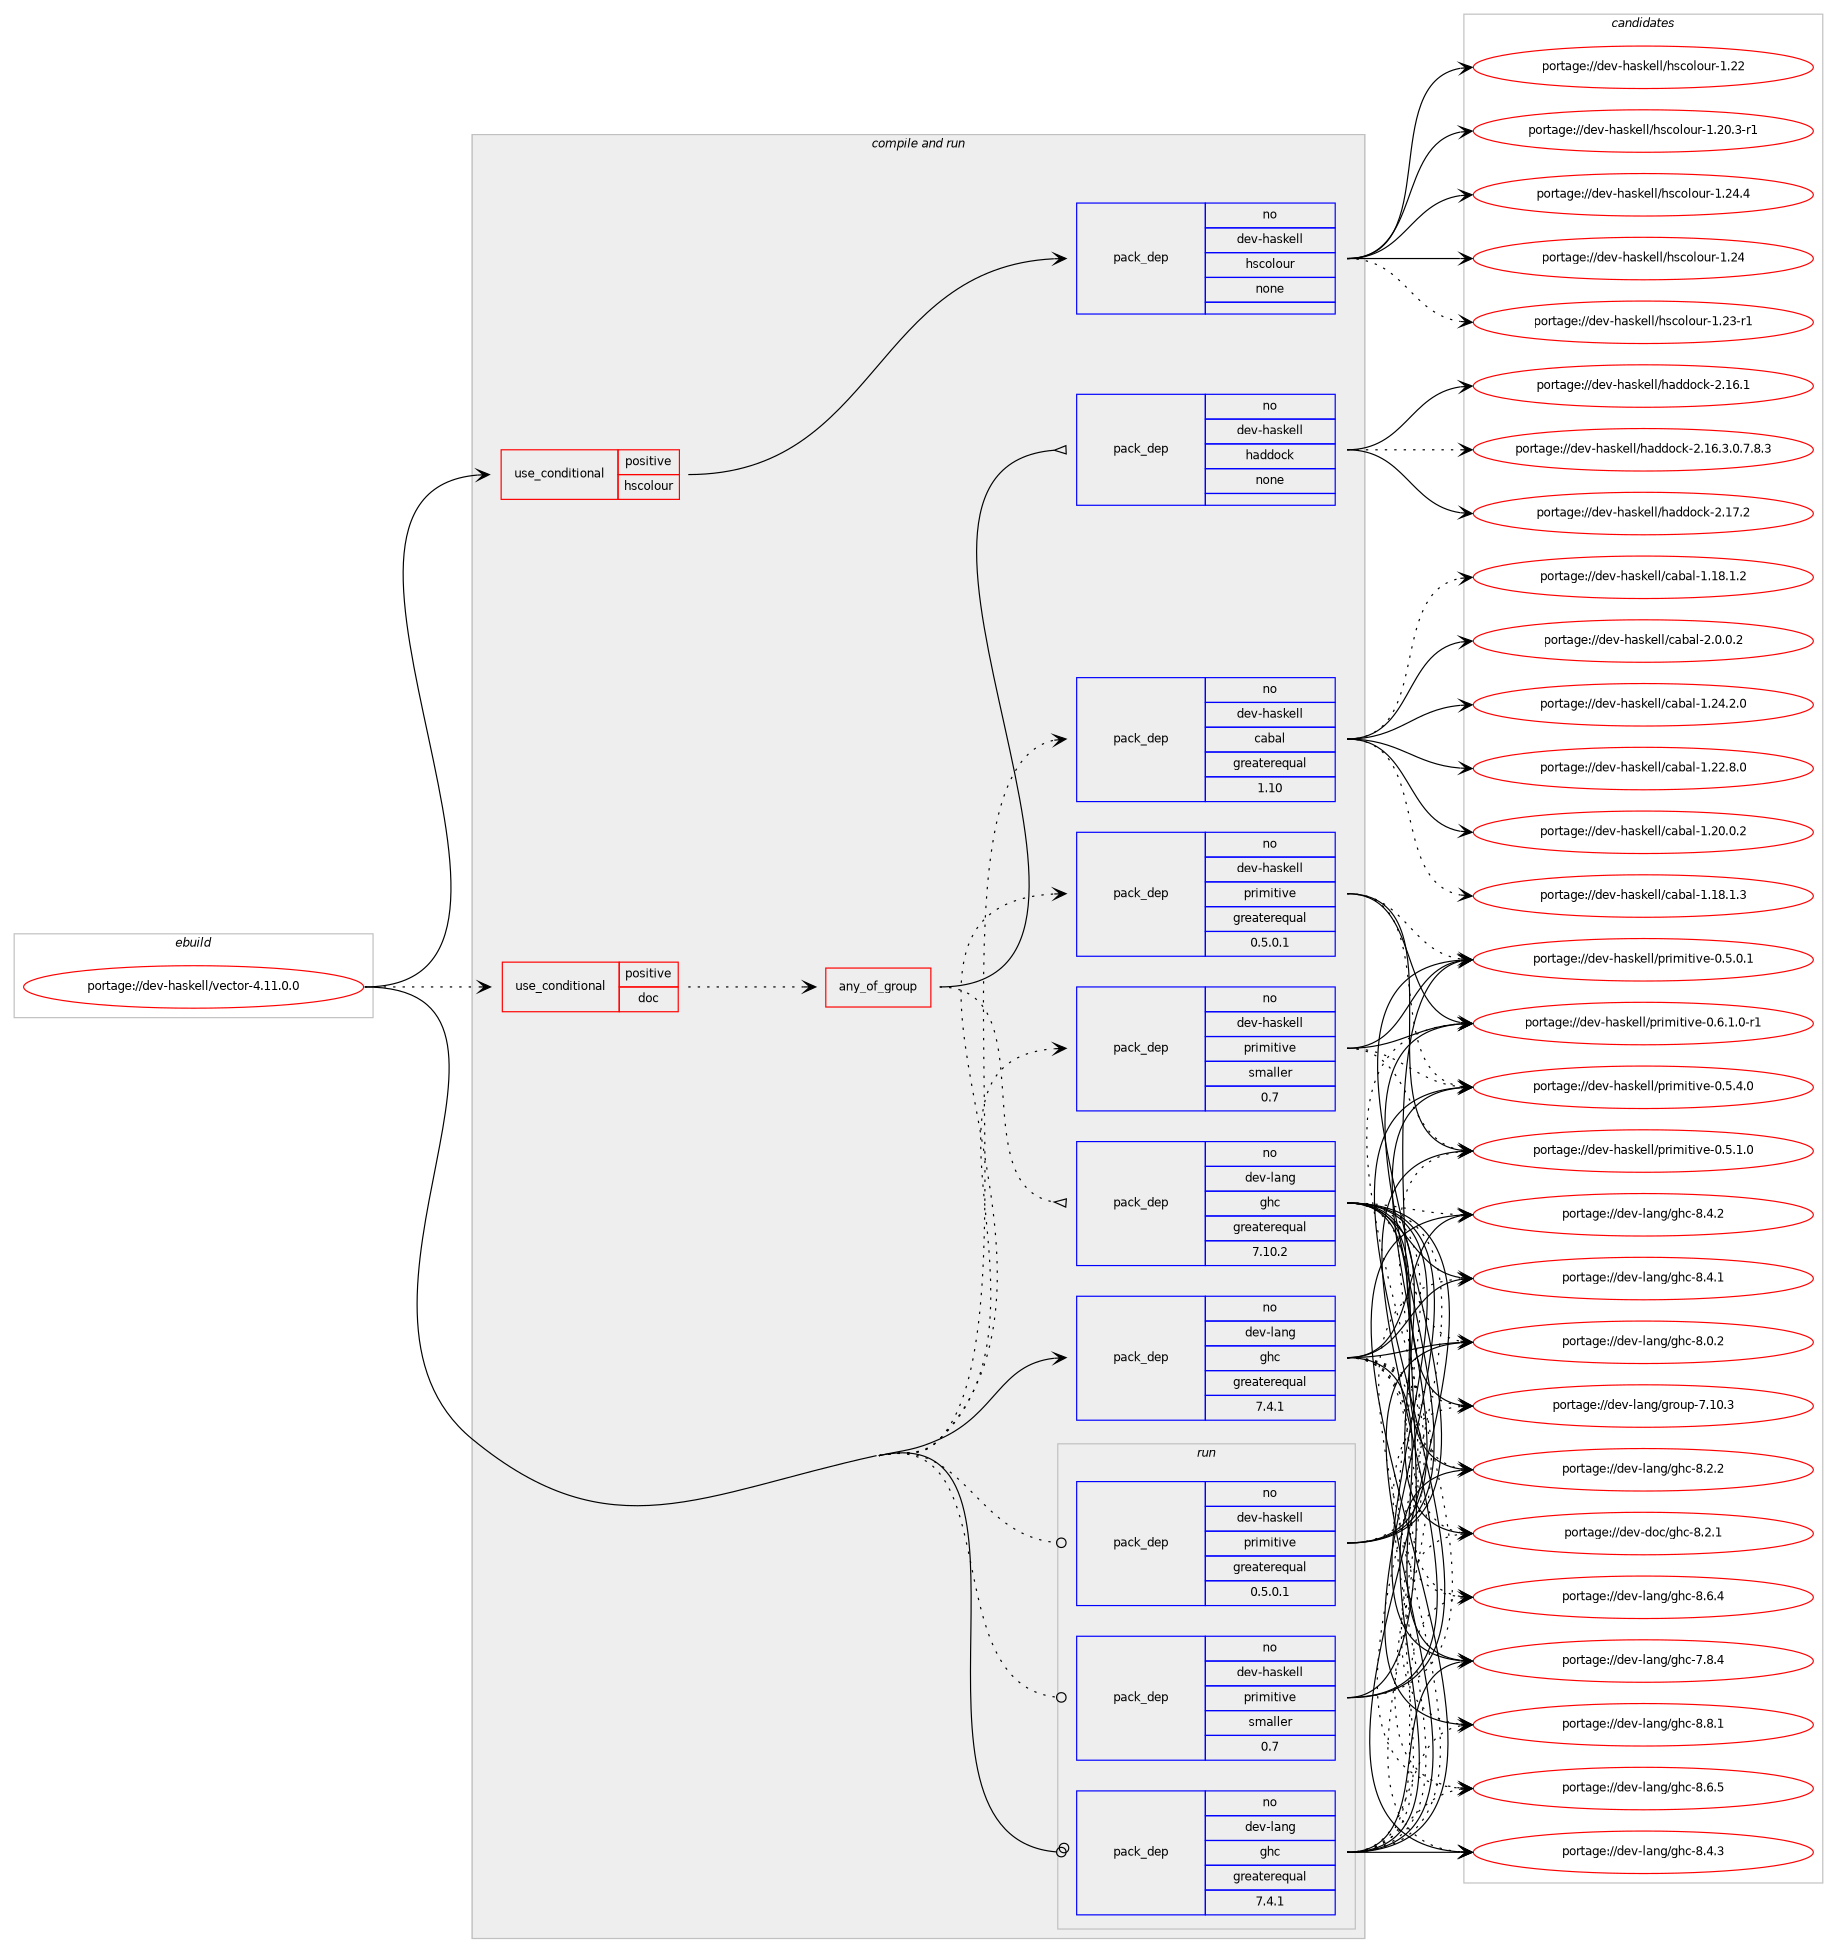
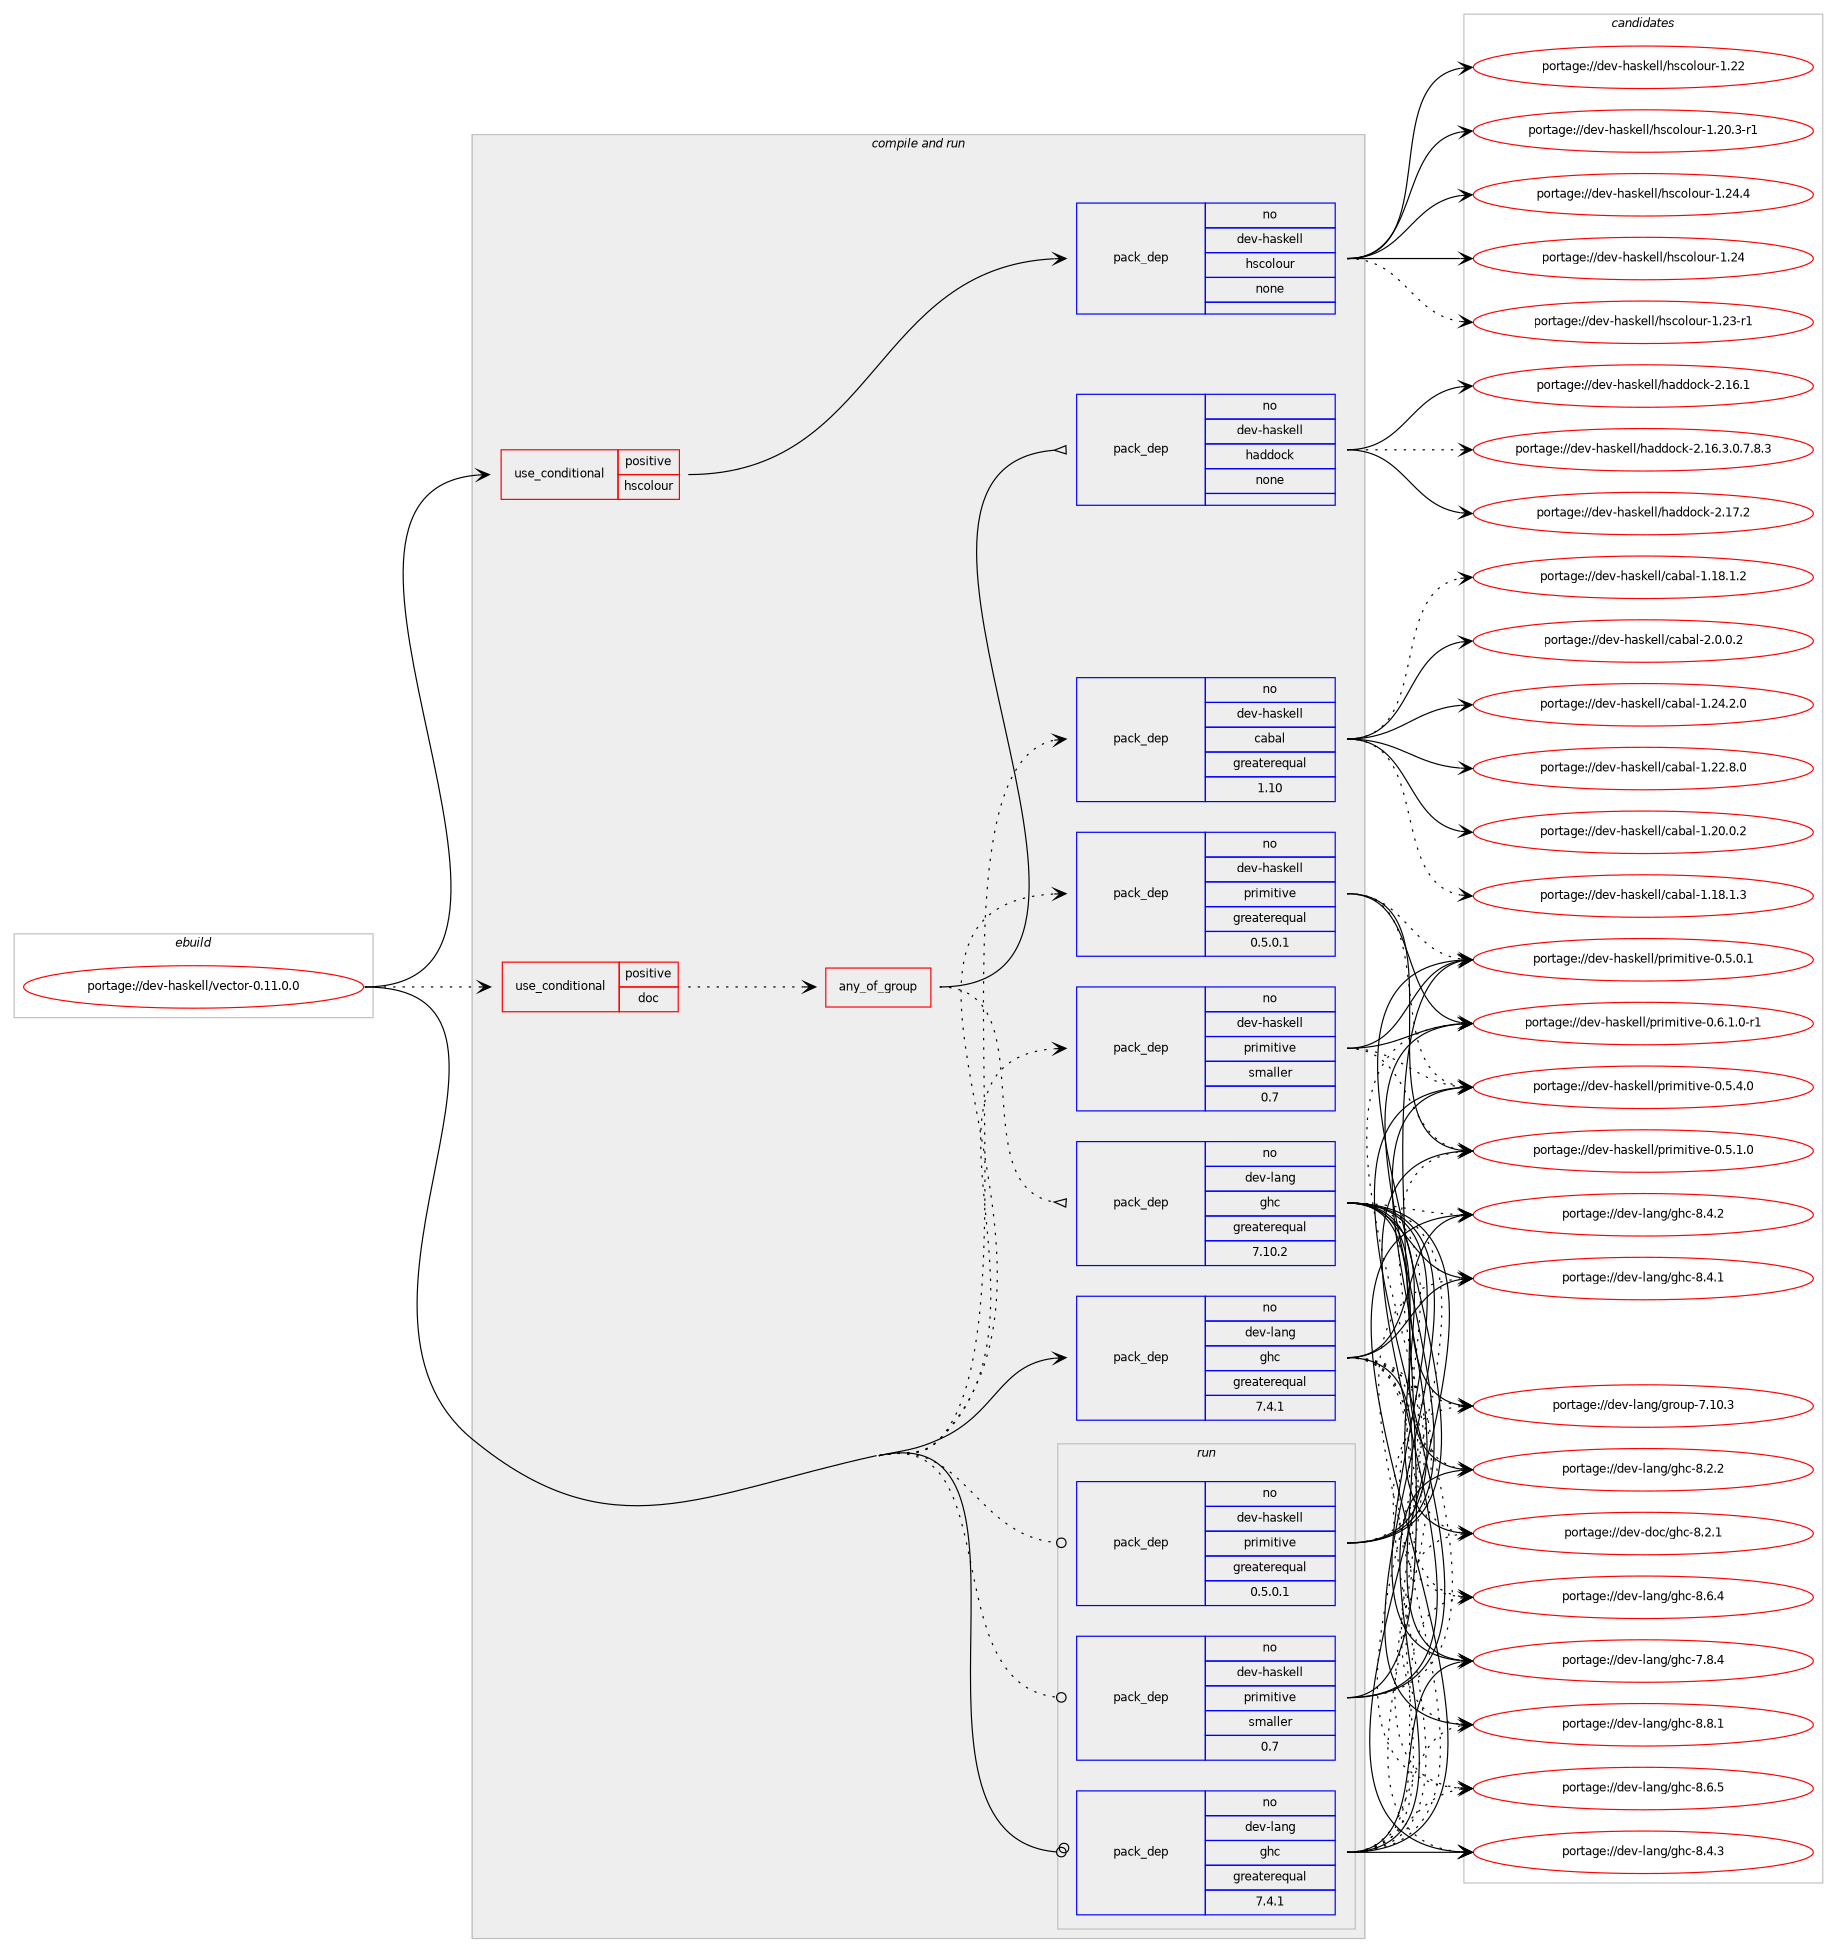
(194, 987) -> (194, 987)
(1643, 1342) -> none
